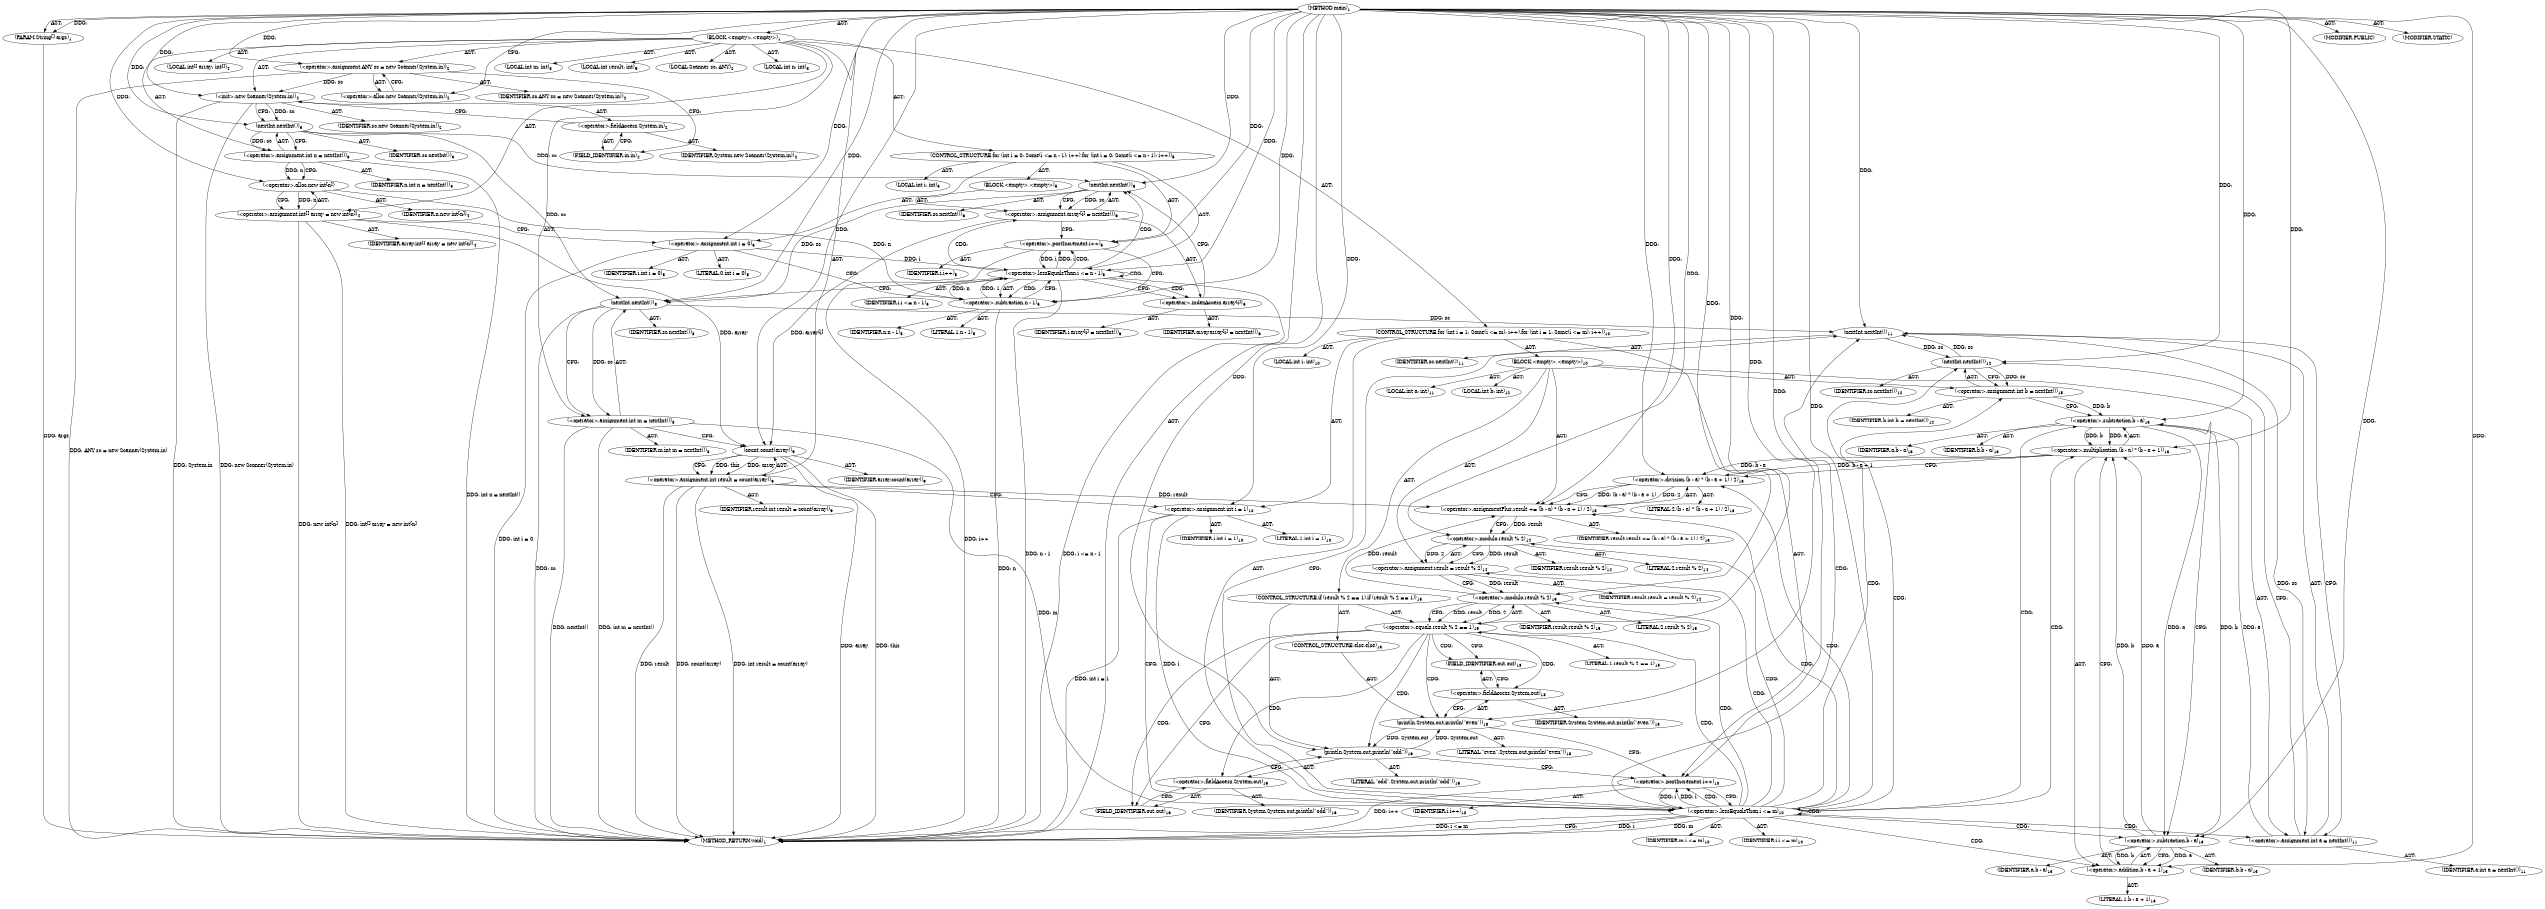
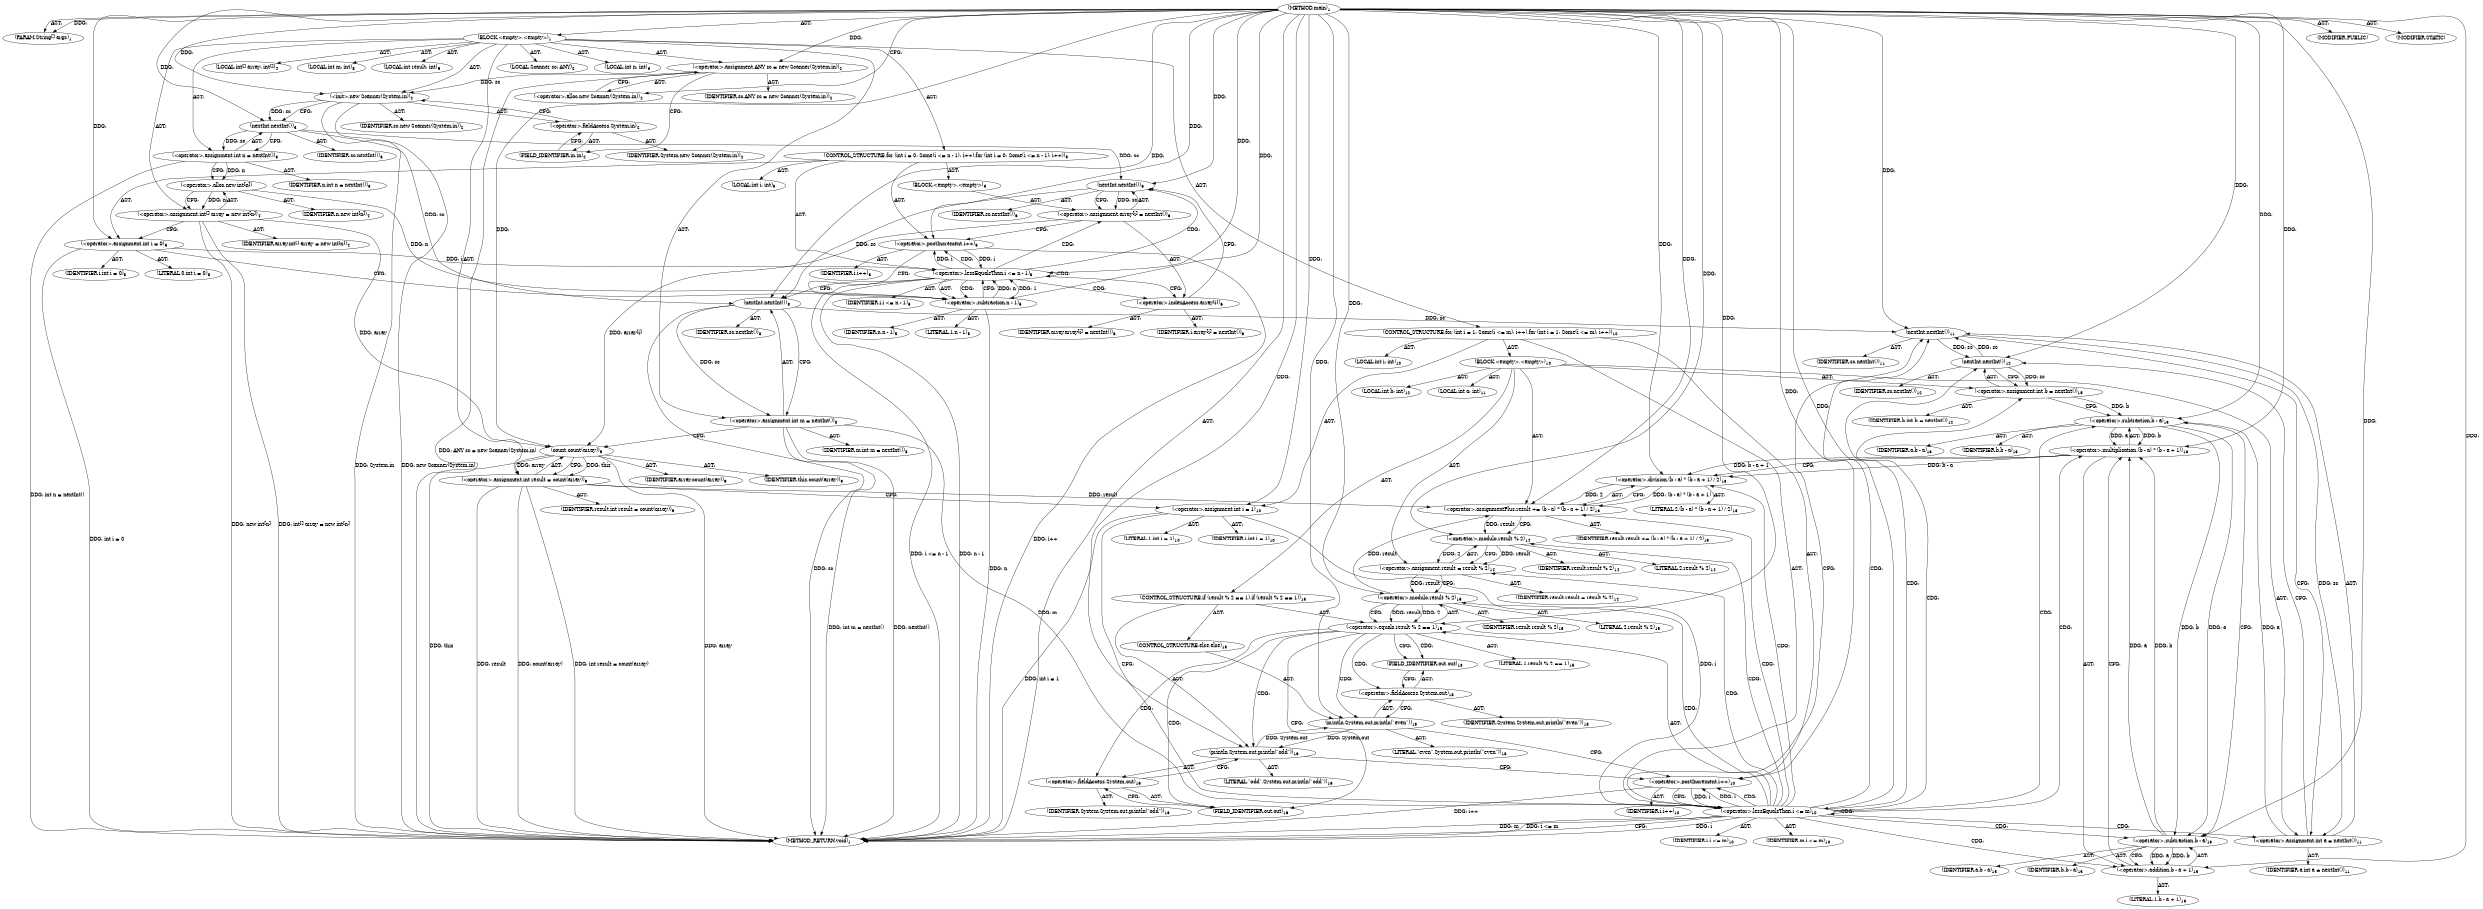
(593, 12) -> none
none -> (804, 481)
(1708, 724) -> (1677, 724)
(44, 753) -> none
